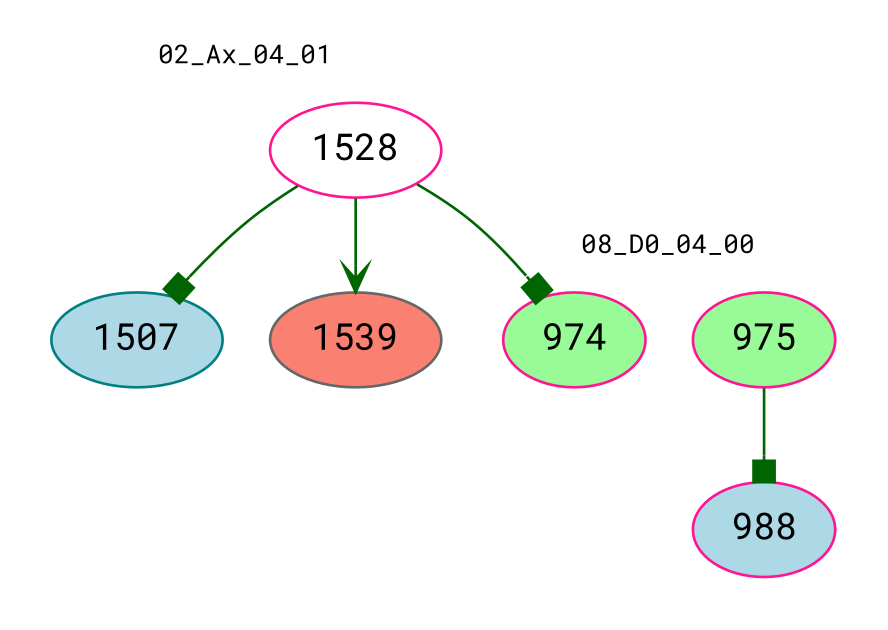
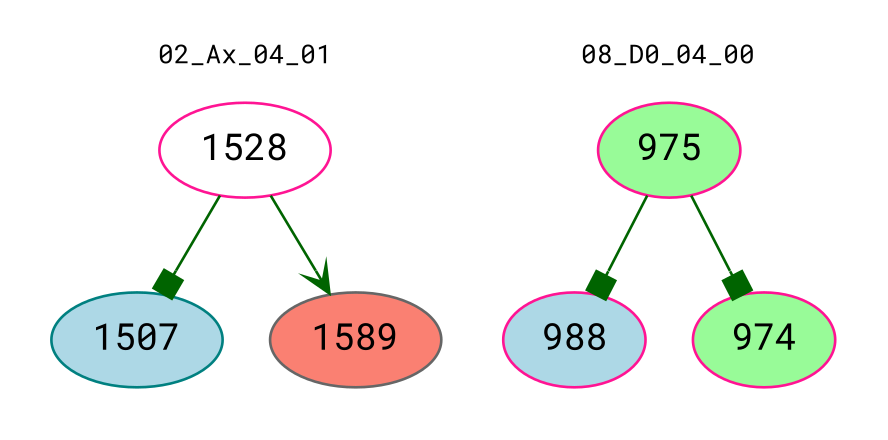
(499, 247) -> (711, 233)
(356, 340) -> (356, 340)
